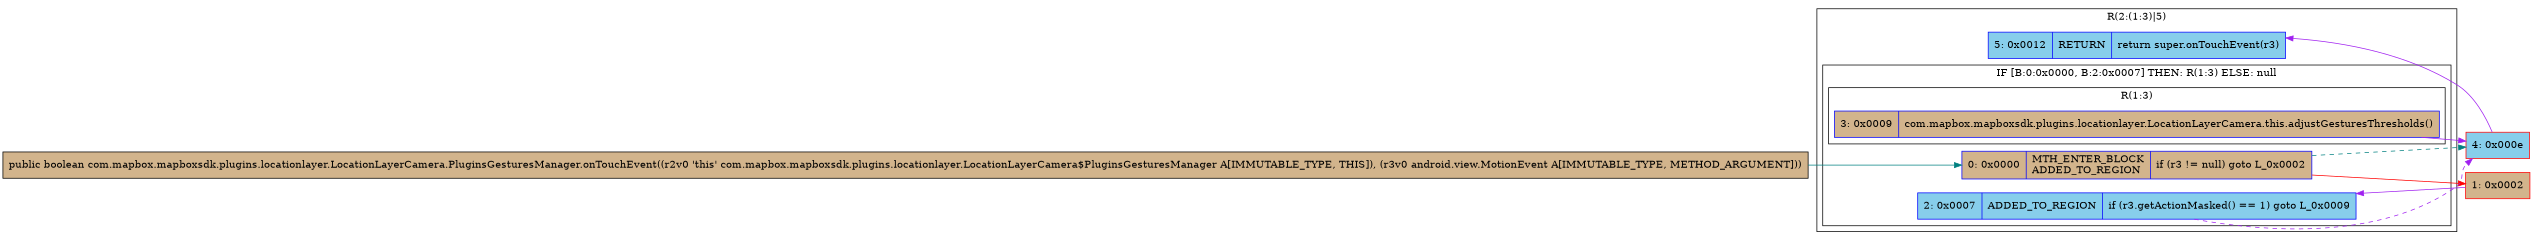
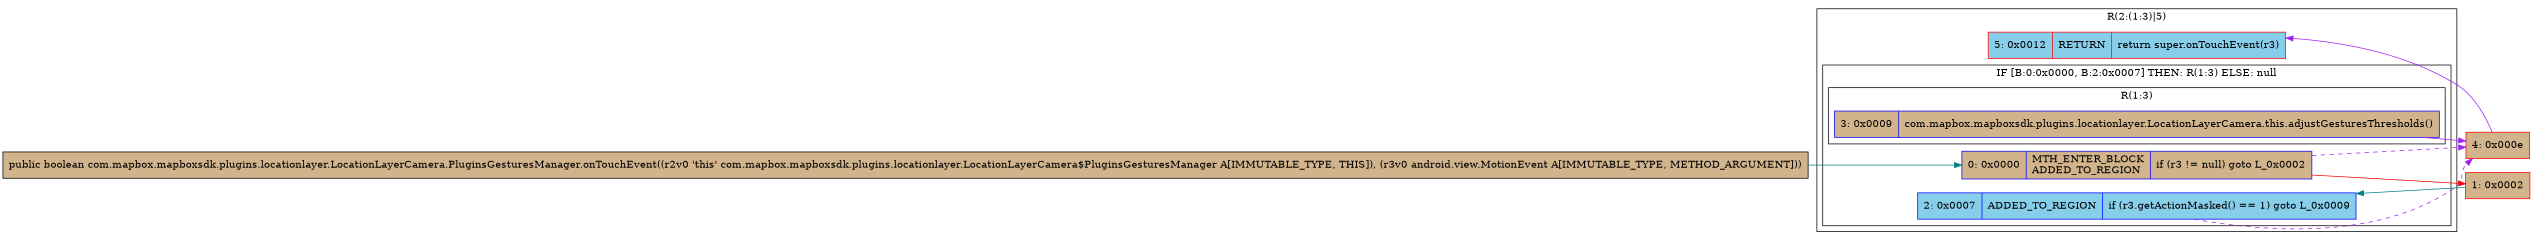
(2137, 45) -> (2137, 45)
(2498, 145) -> (2498, 145)
(2385, 152) -> (2385, 152)
(2415, 190) -> (2415, 190)
